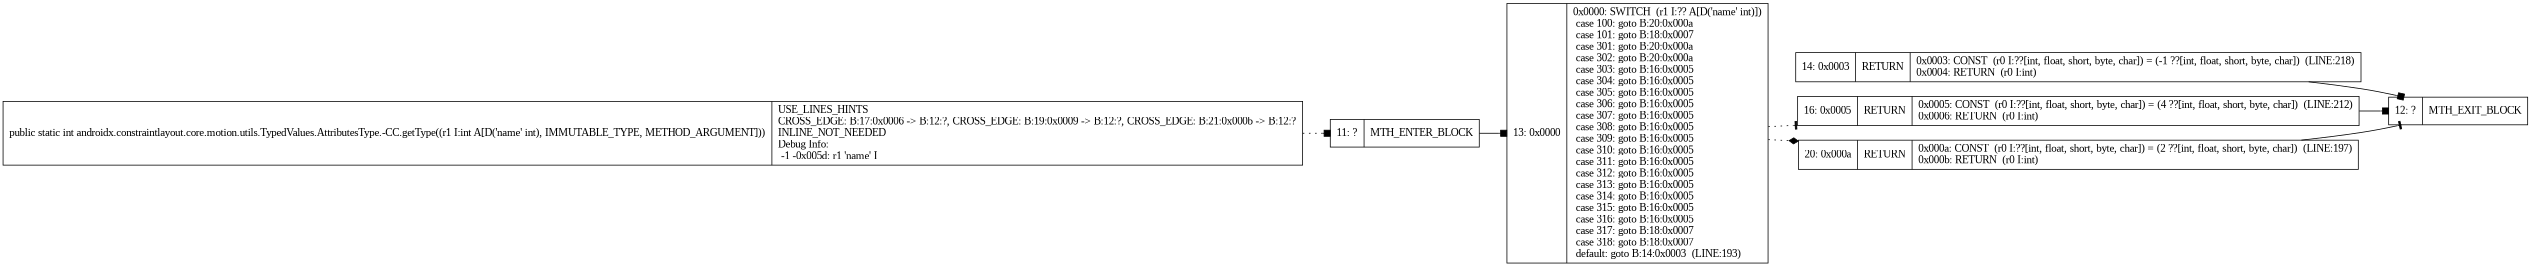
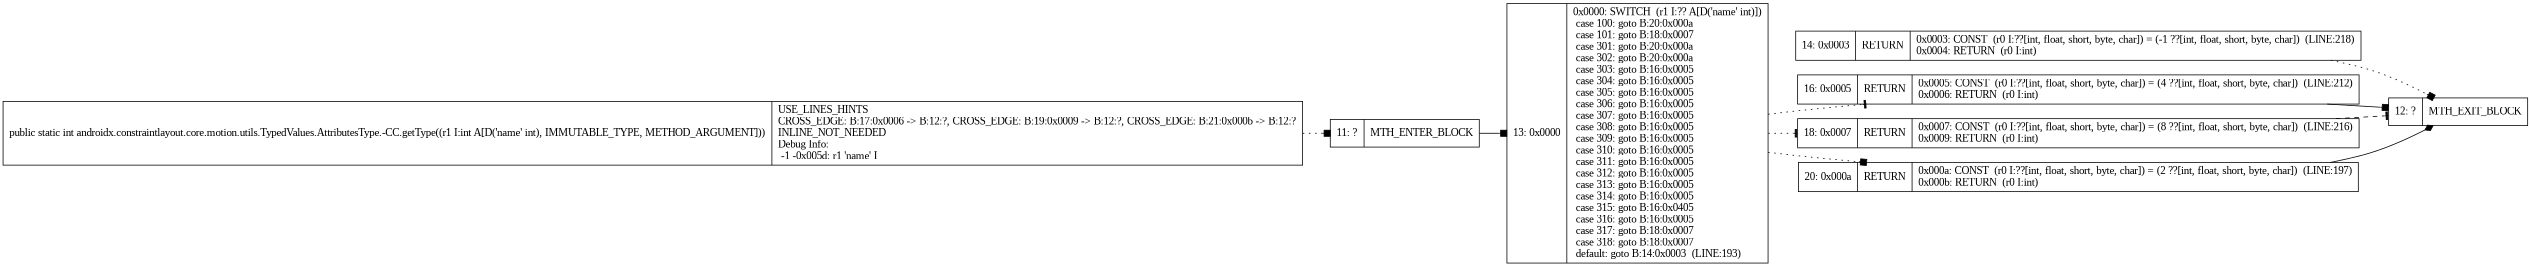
(2353, 87) -> (2380, 73)
none -> (2078, 133)
(2350, 134) -> (2379, 150)
(1779, 140) -> (1813, 157)
(1633, 208) -> (1633, 208)
